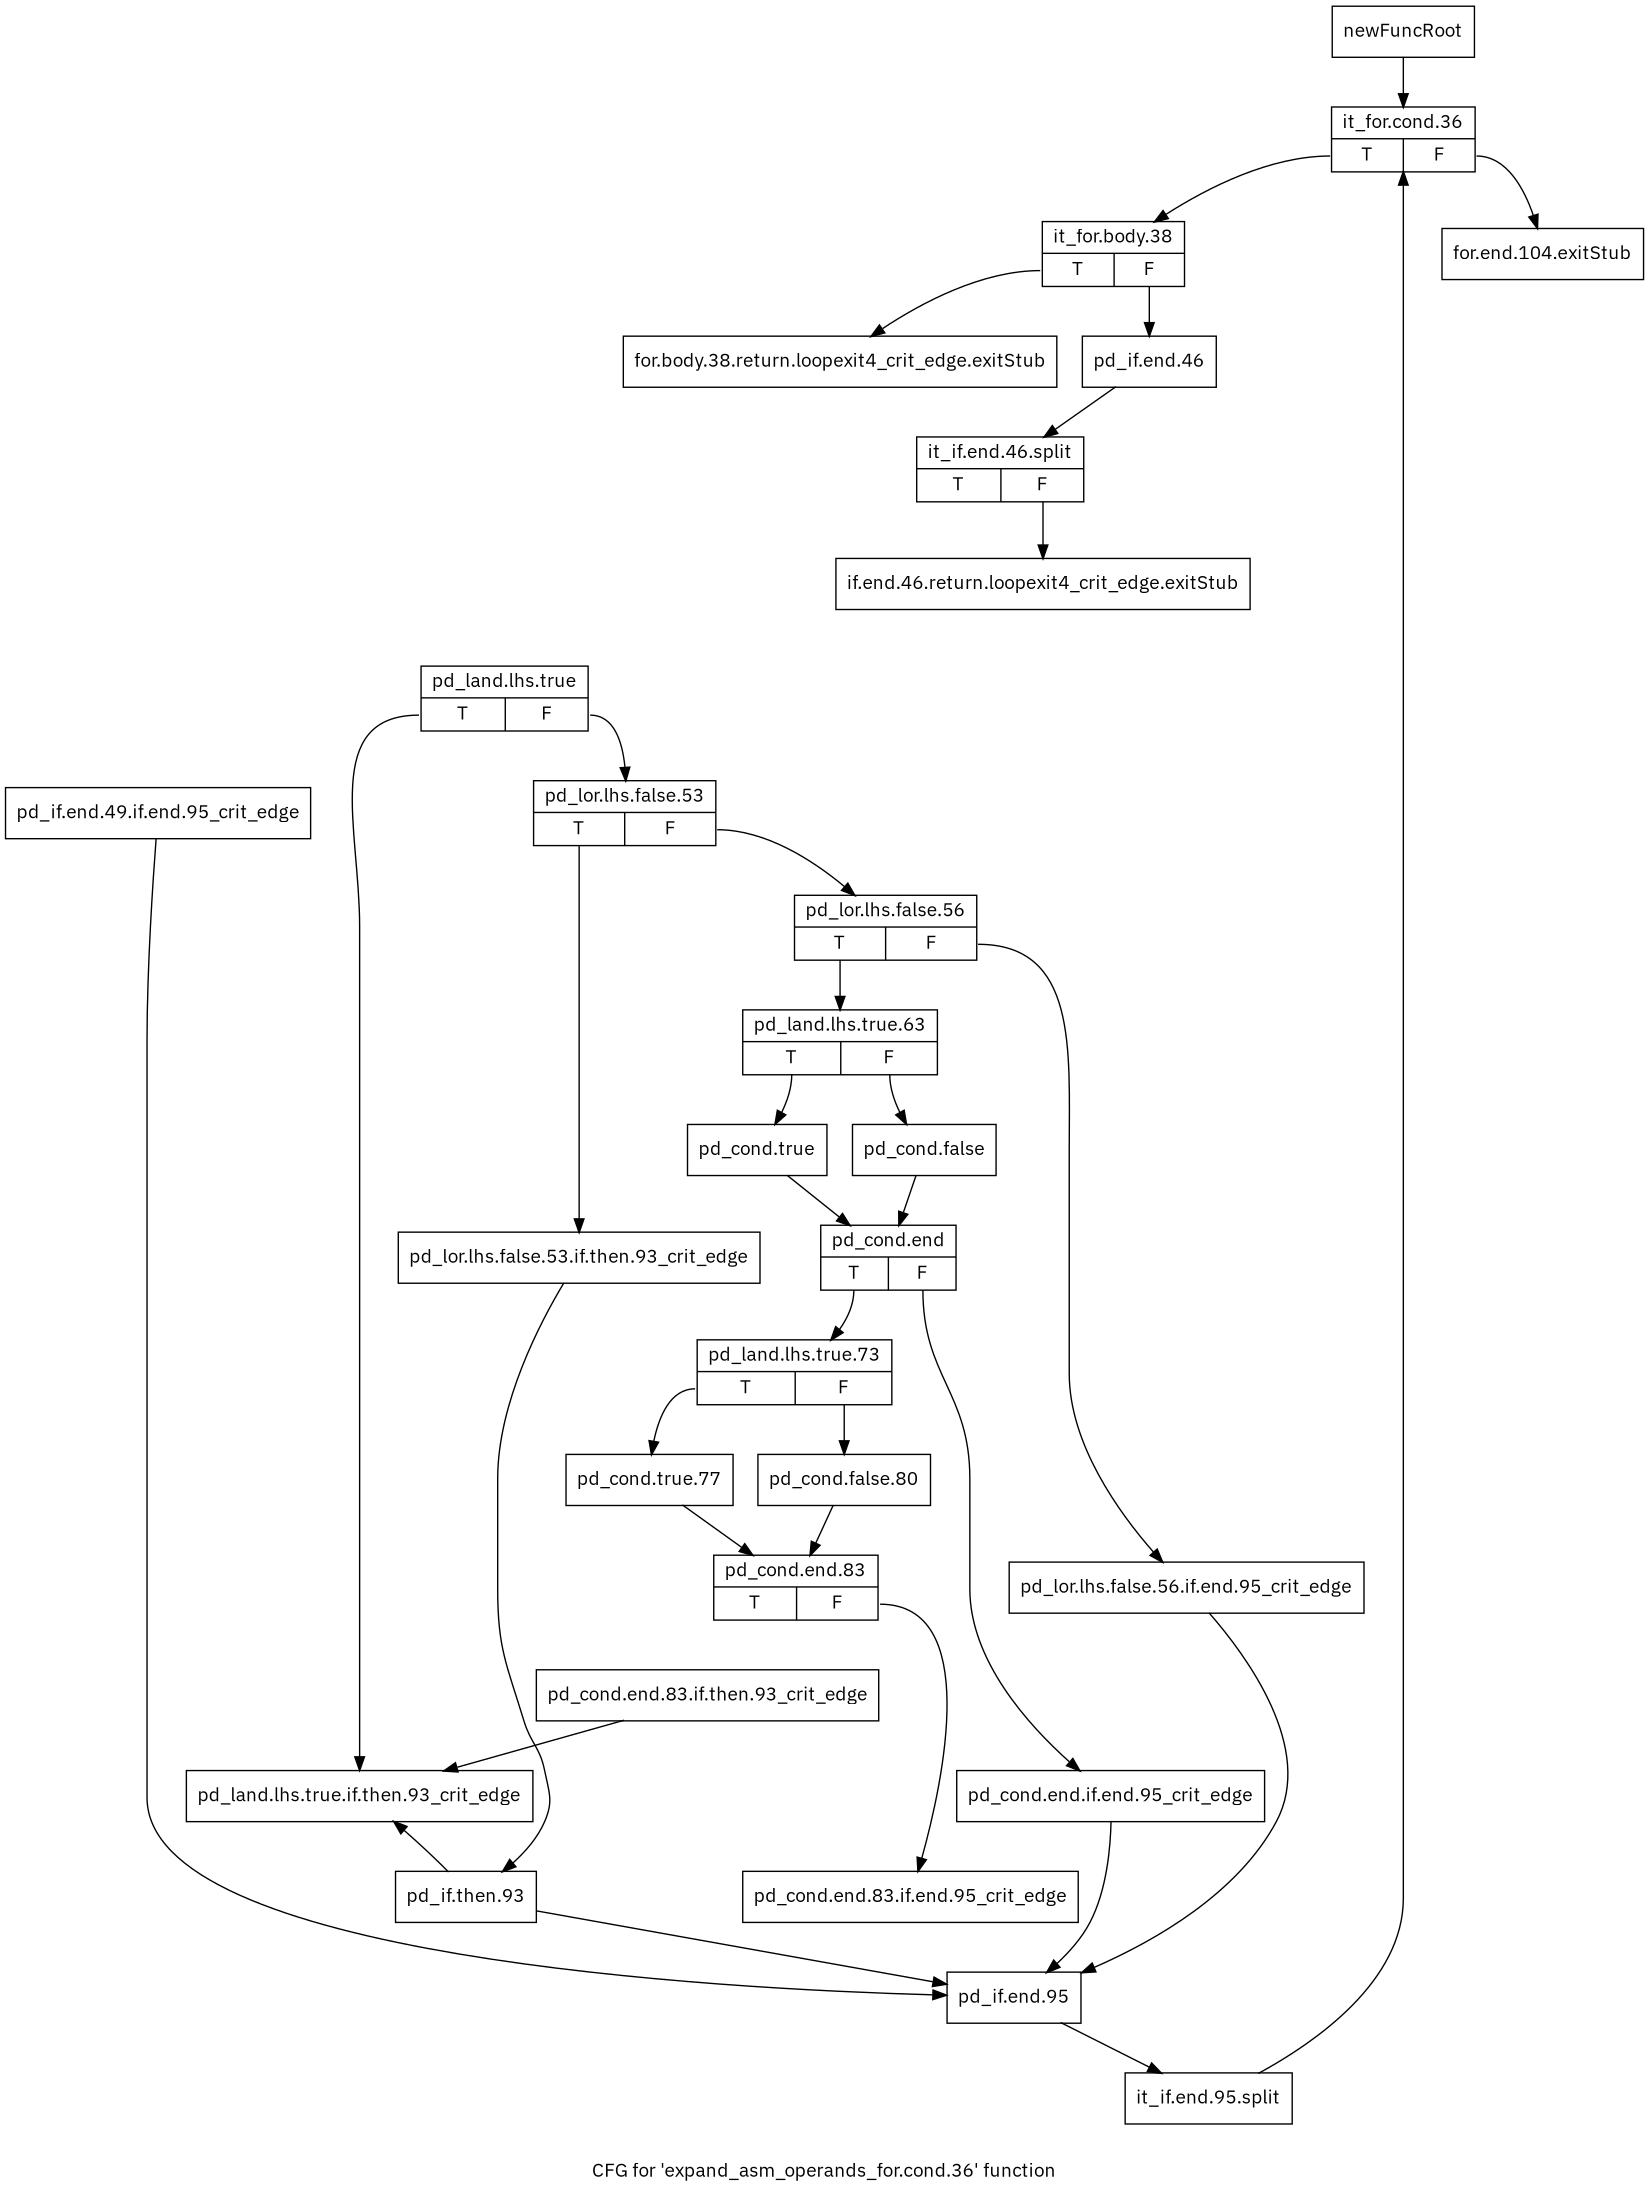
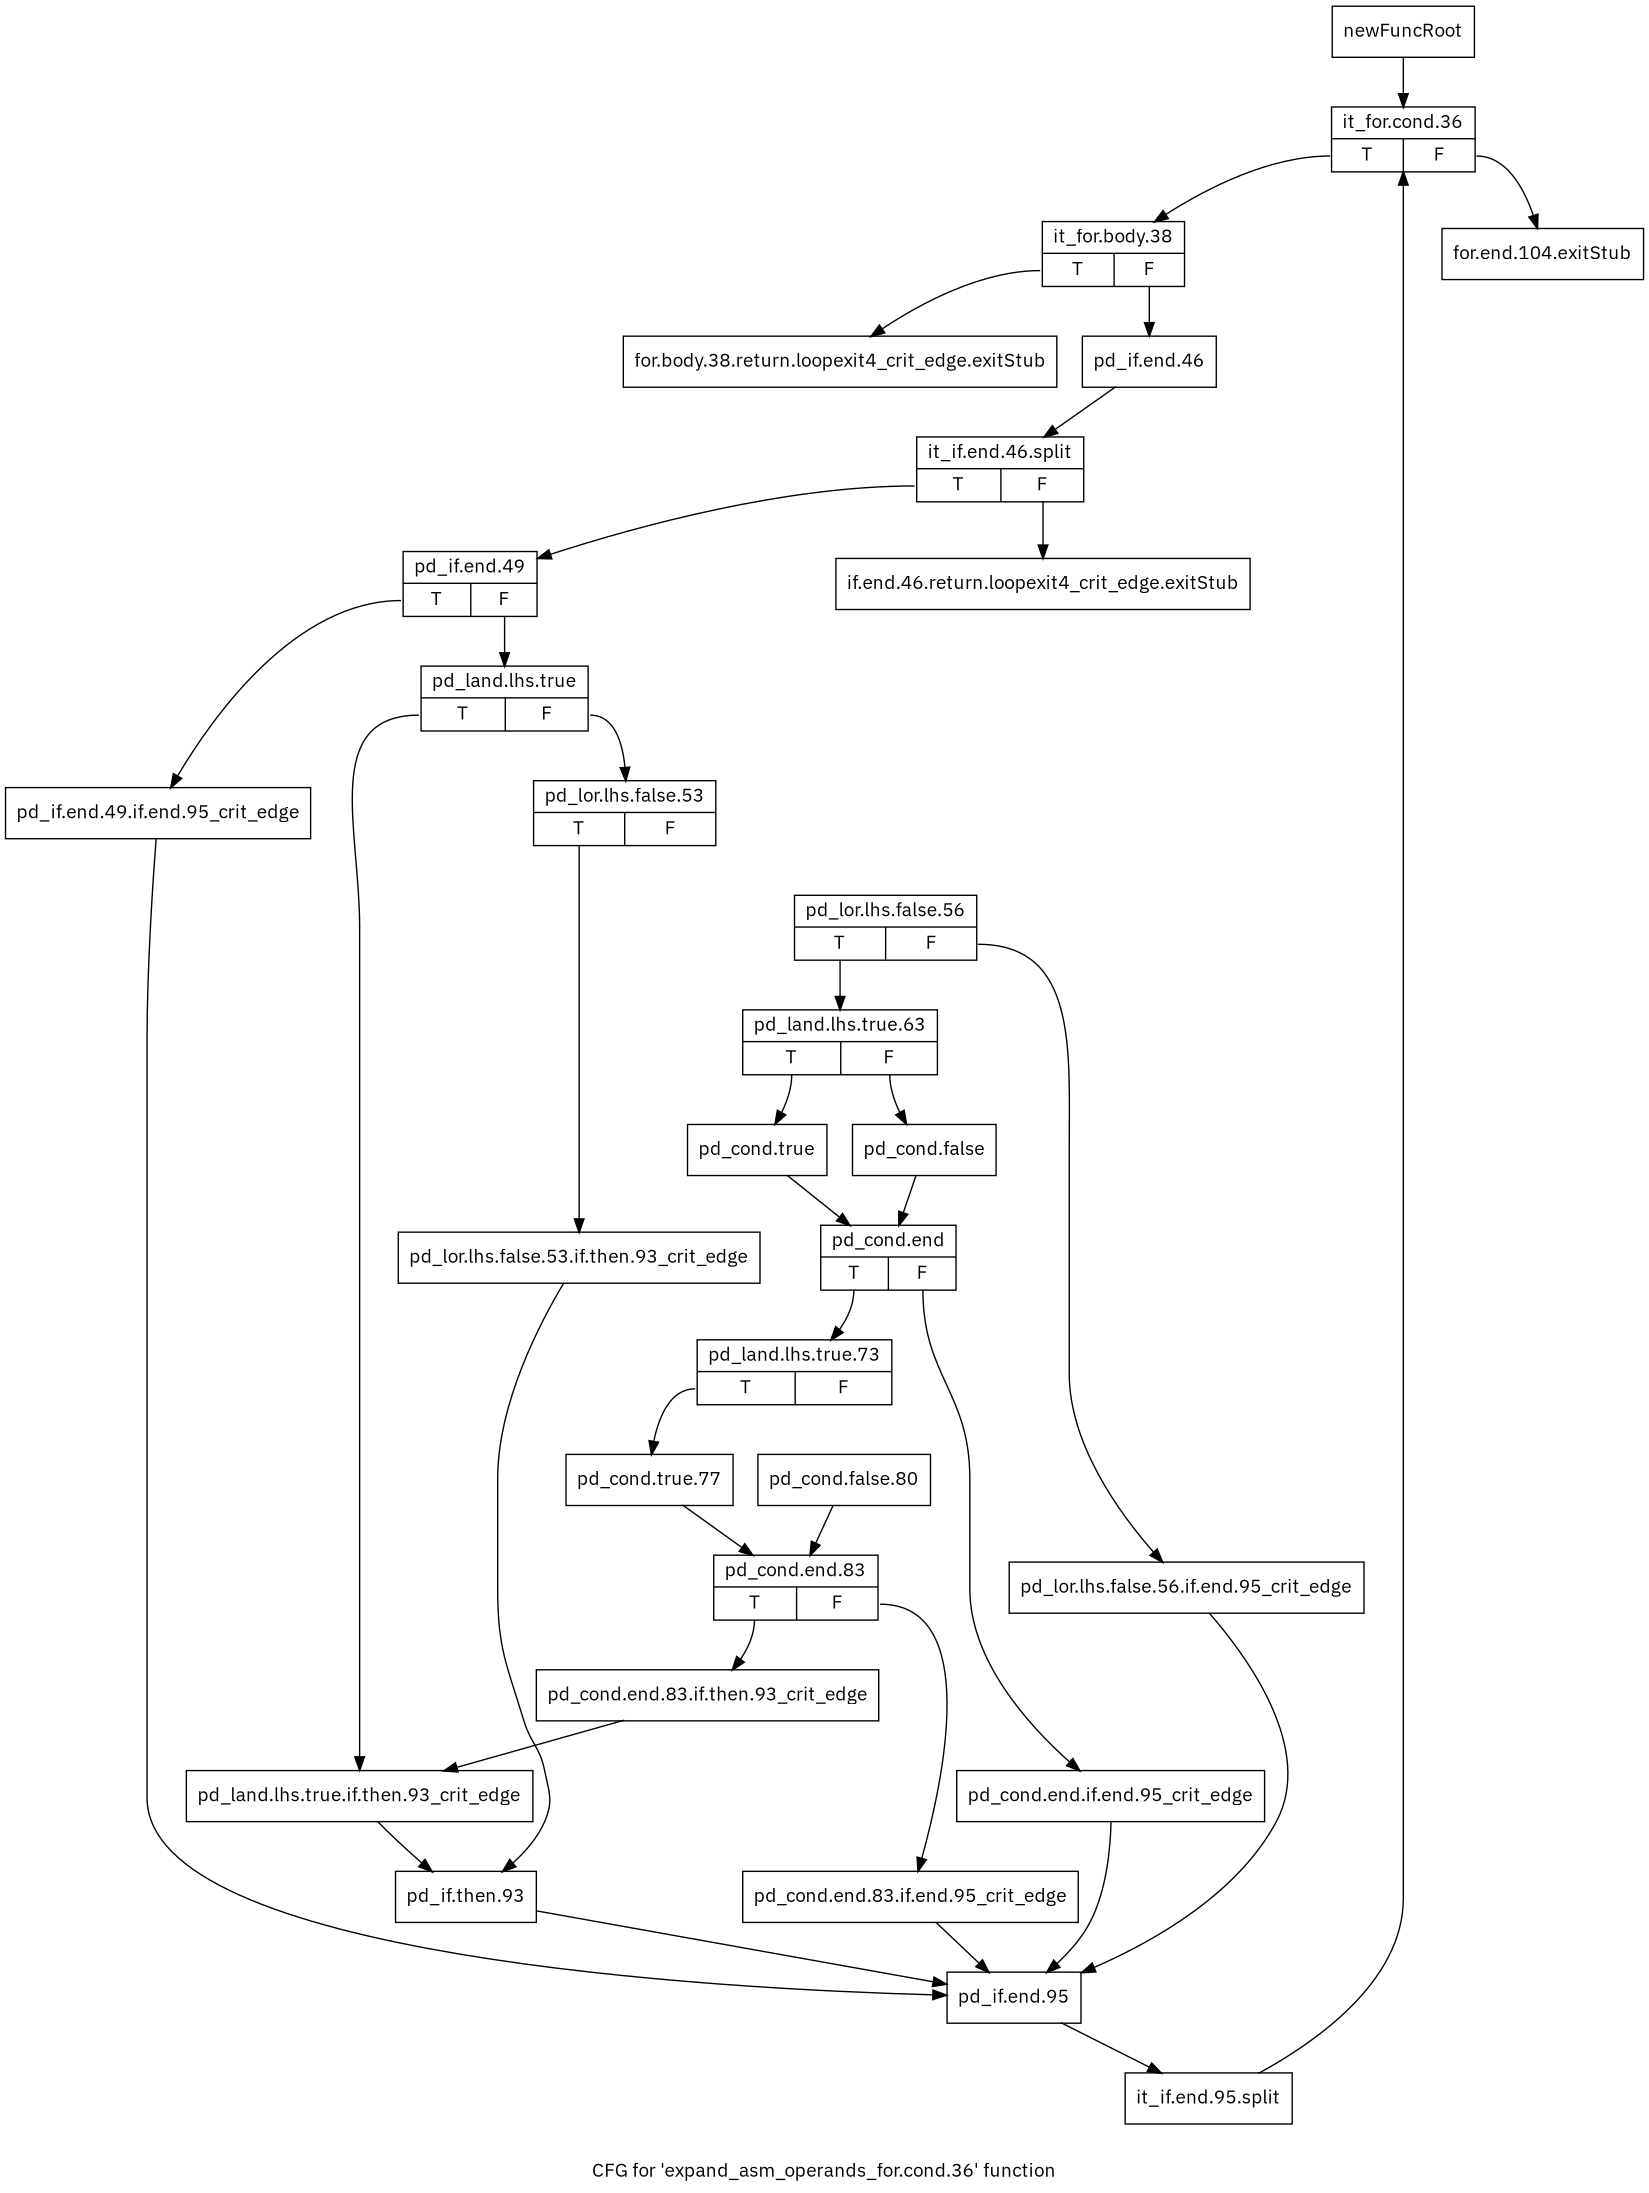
none -> (470, 584)
(785, 847) -> none
(844, 1423) -> none
none -> (750, 1641)
(427, 1851) -> (399, 1842)
none -> (957, 1942)
